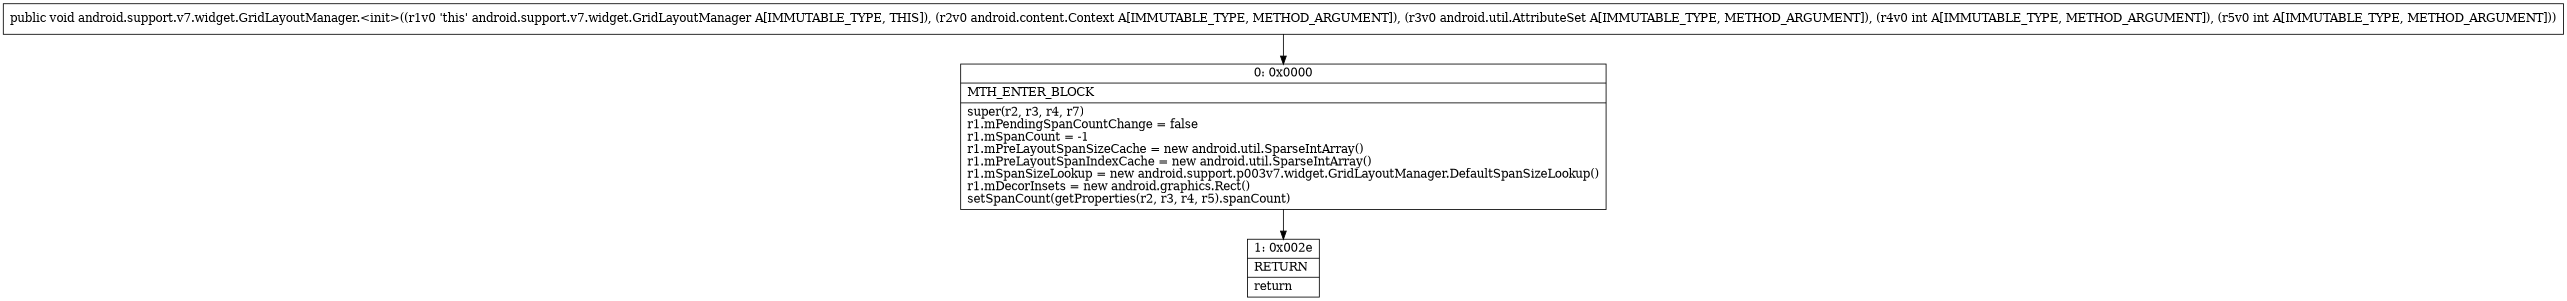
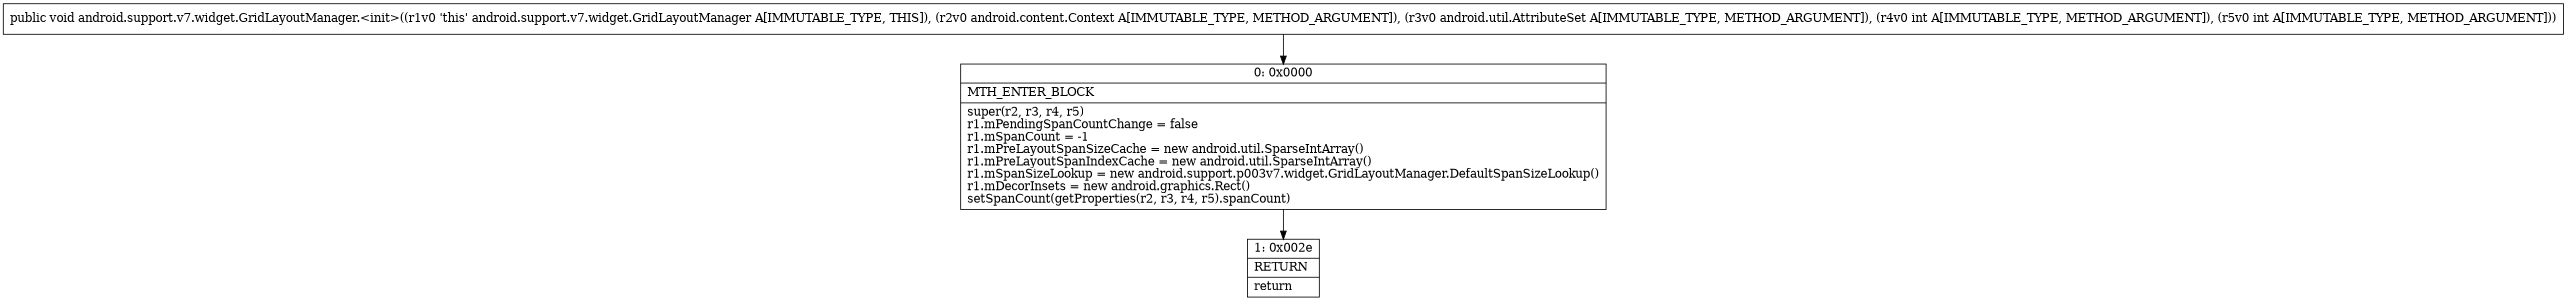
(1026, 112) -> (1026, 112)
